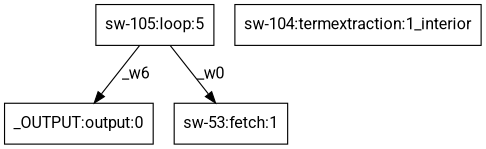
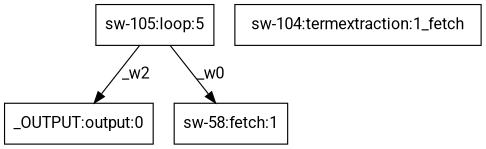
(358, 25) -> (358, 25)
(136, 74) -> (136, 74)
(231, 124) -> (231, 124)
